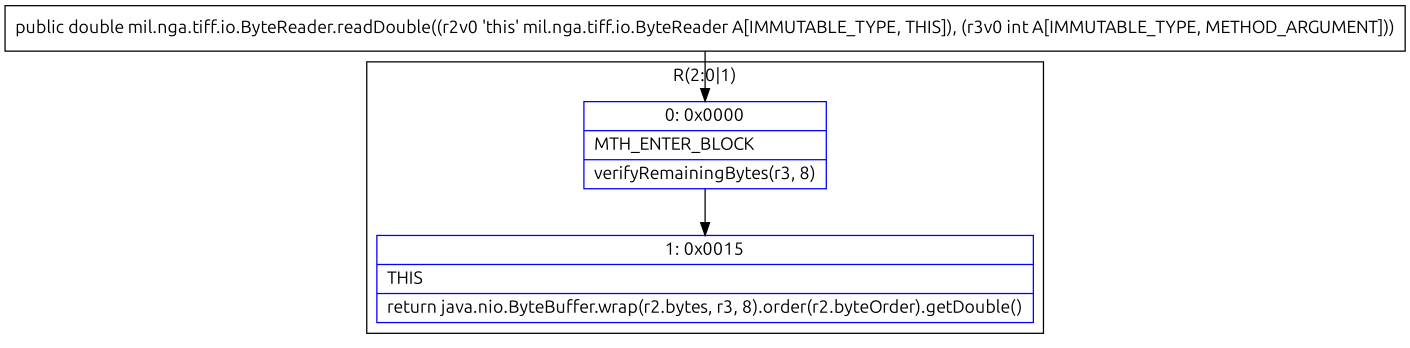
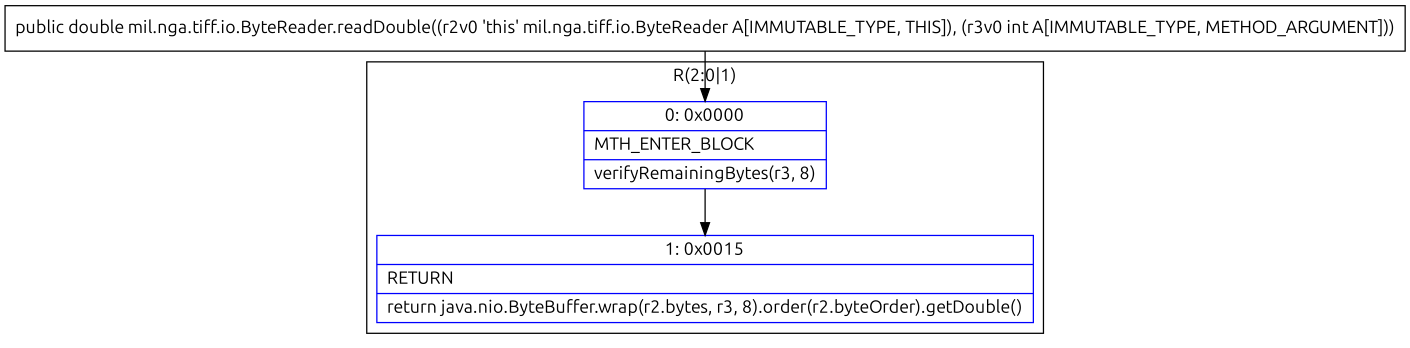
(405, 278) -> (420, 278)
